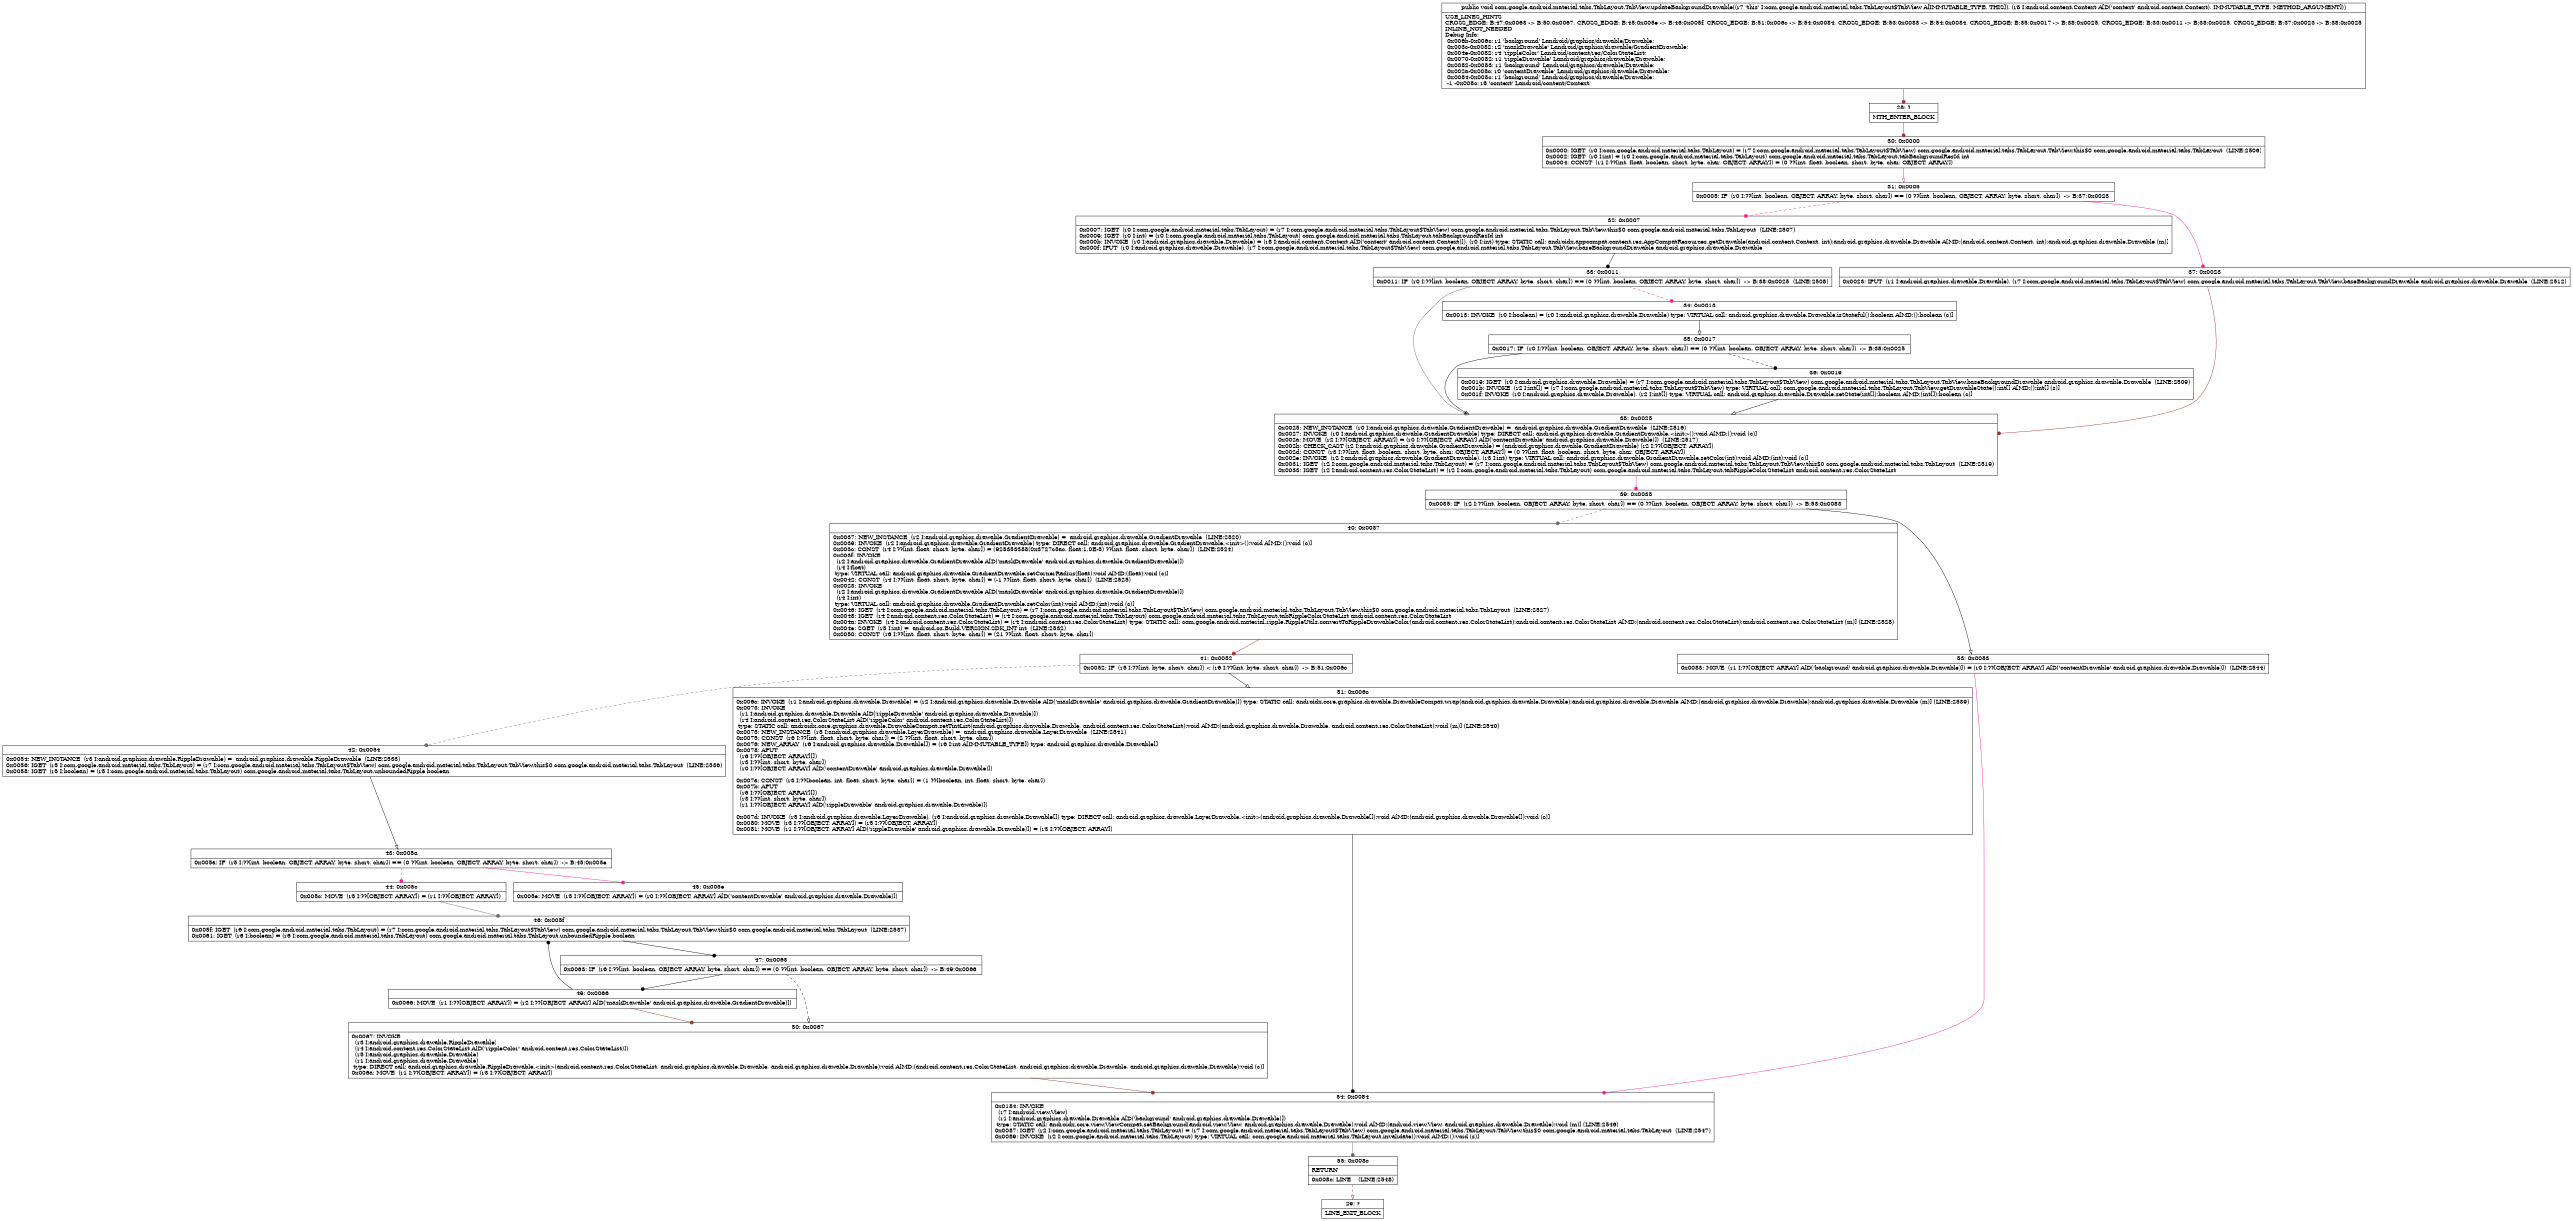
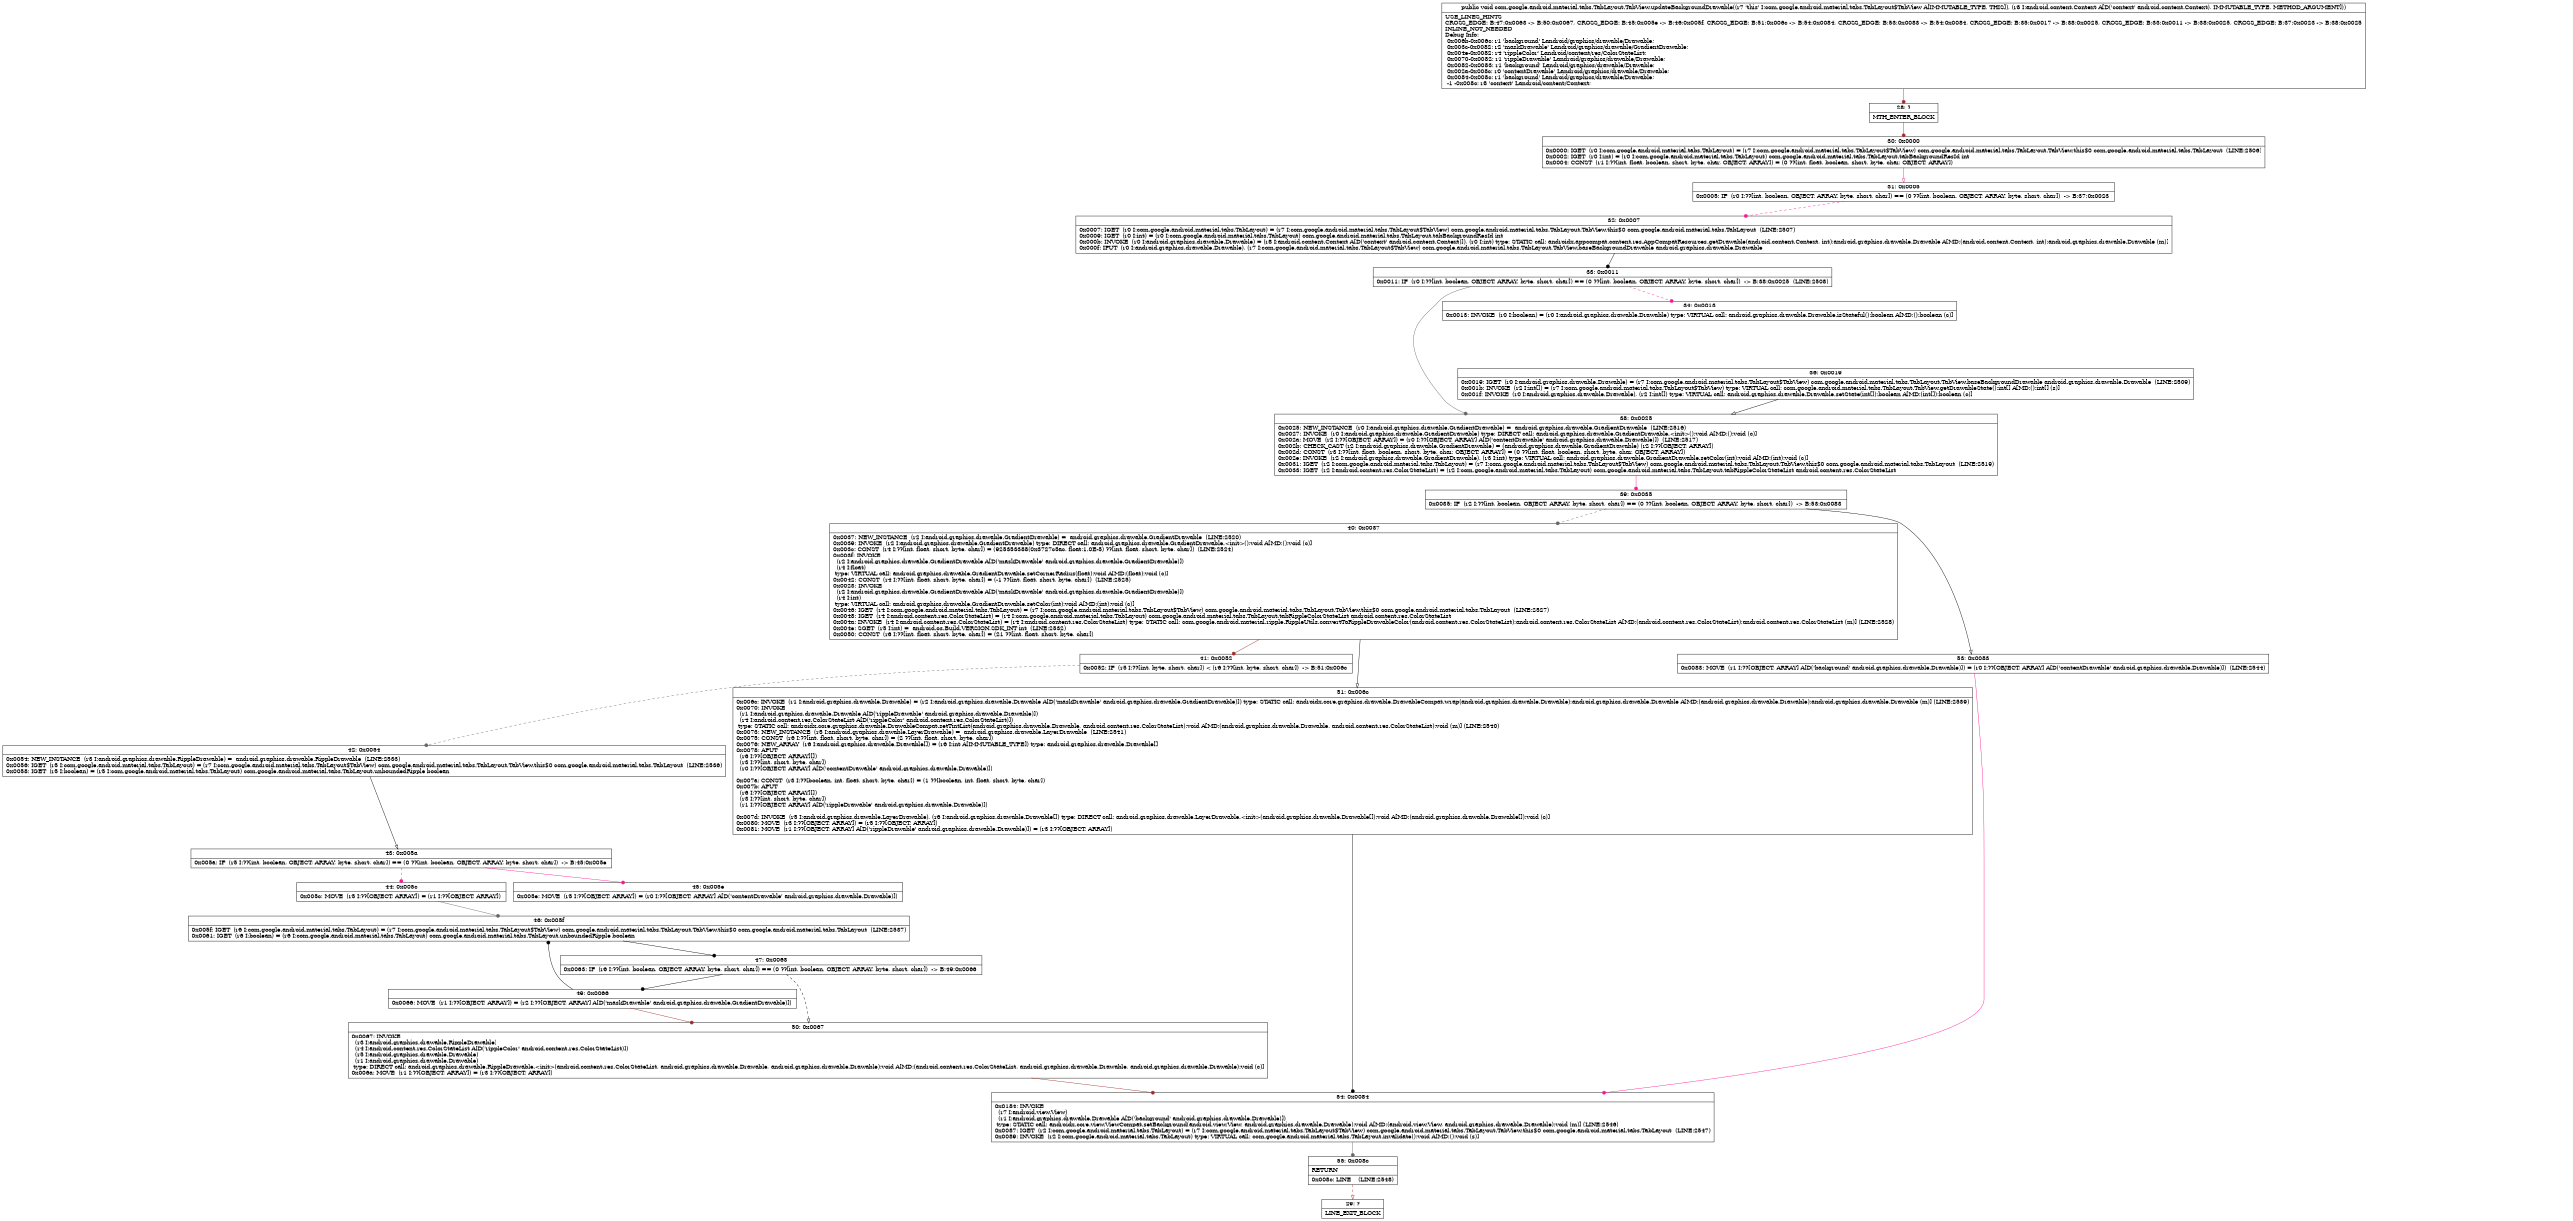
(2205, 277) -> none
(1700, 344) -> none
(1238, 679) -> (1359, 662)
(763, 708) -> (763, 708)
